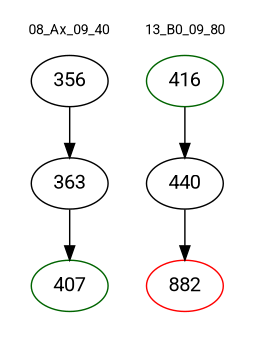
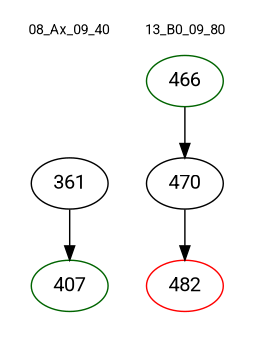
(70, 81) -> none
(185, 81) -> (185, 81)
(70, 183) -> (70, 183)
(185, 183) -> (185, 183)
(185, 286) -> (185, 286)
